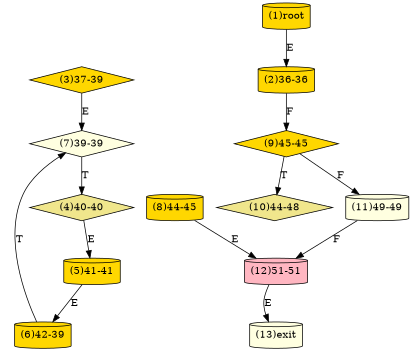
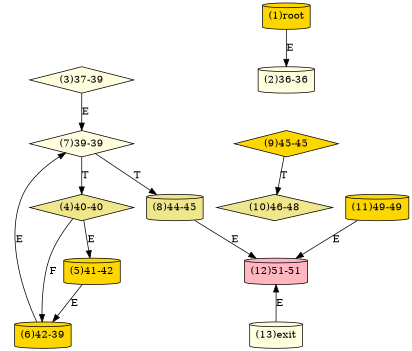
(82, 80) -> (82, 80)
(286, 80) -> (286, 80)
(286, 108) -> none
none -> (123, 172)
(326, 172) -> none
(175, 208) -> (175, 208)
(275, 208) -> (275, 208)
(377, 208) -> (377, 208)
(20, 239) -> (20, 239)
(337, 239) -> (337, 239)
none -> (48, 263)
(92, 271) -> (92, 271)
(264, 299) -> (276, 307)
